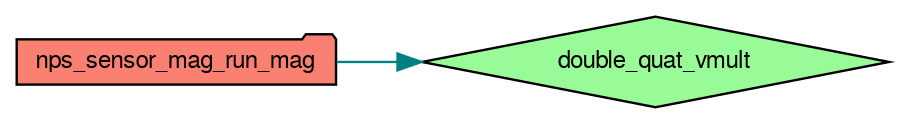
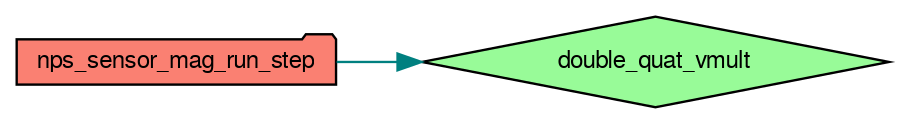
(176, 62) -> (176, 62)
